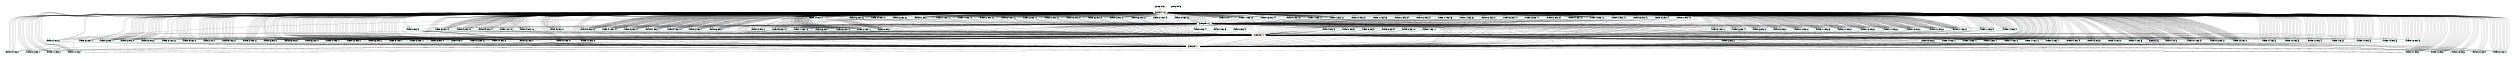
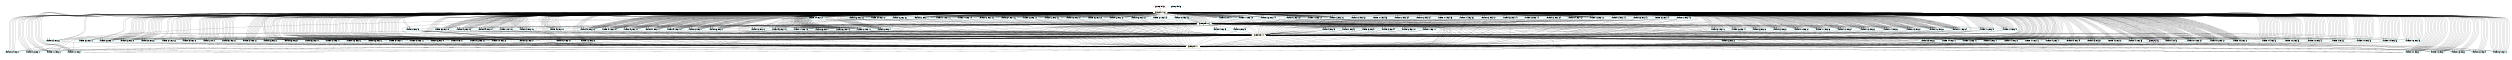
(1200, 29) -> none
